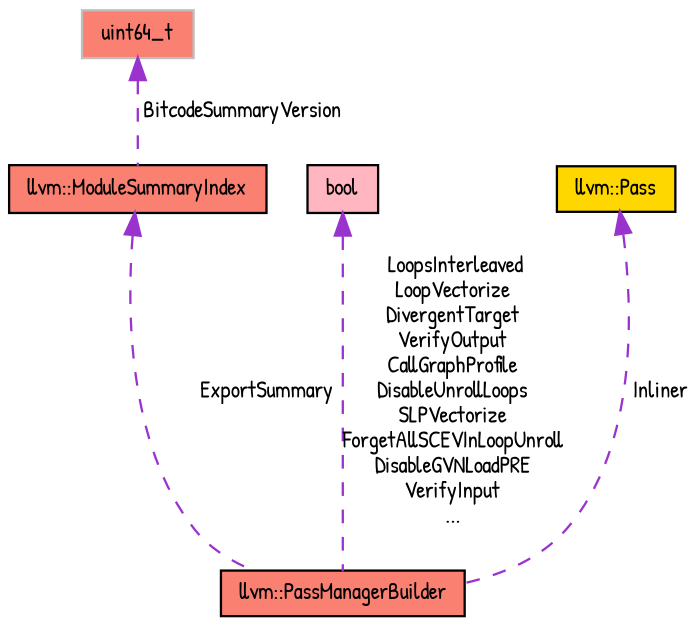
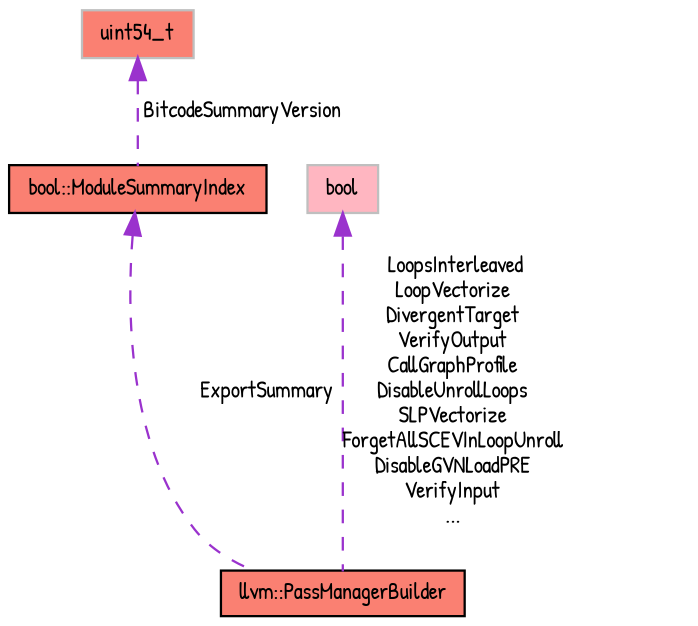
(138, 34) -> (138, 34)
(138, 189) -> (138, 189)
(343, 189) -> (343, 189)
(616, 189) -> none
